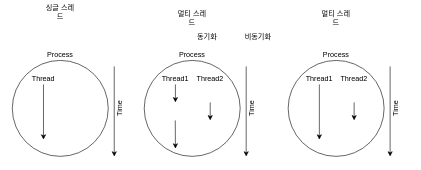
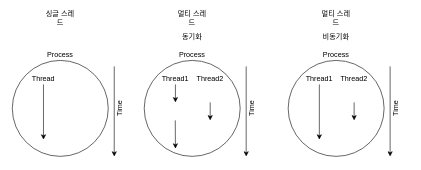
(60, 12) -> (60, 18)
(207, 36) -> (192, 36)
(258, 36) -> (336, 36)
